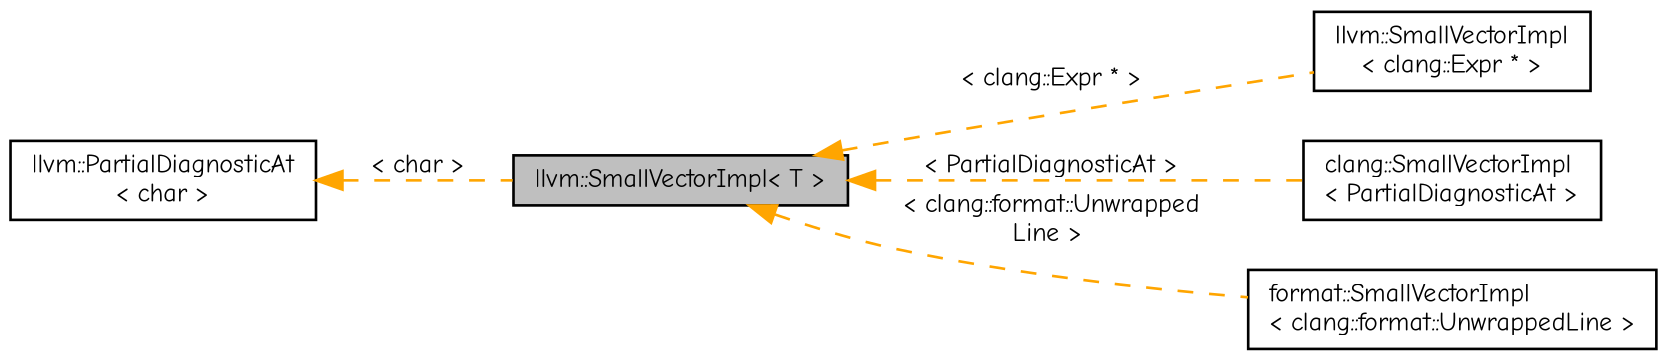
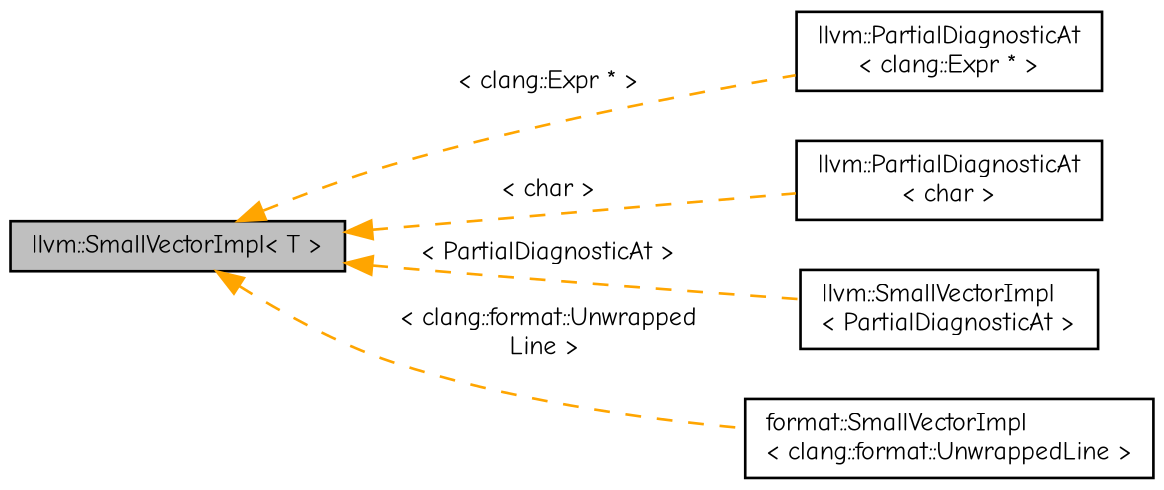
(1452, 51) -> (949, 51)
(428, 180) -> (584, 212)
(1452, 180) -> (949, 309)
